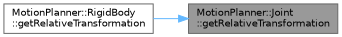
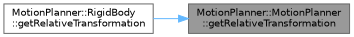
(263, 19) -> (269, 19)
